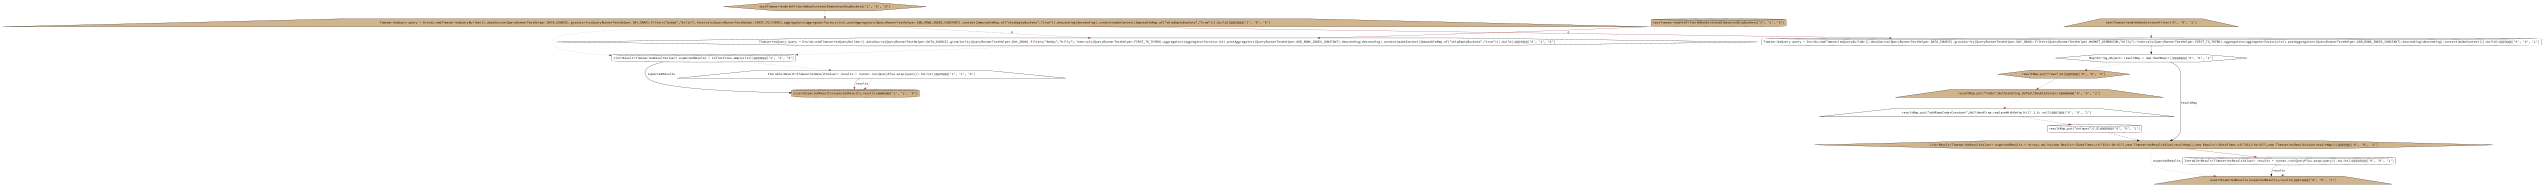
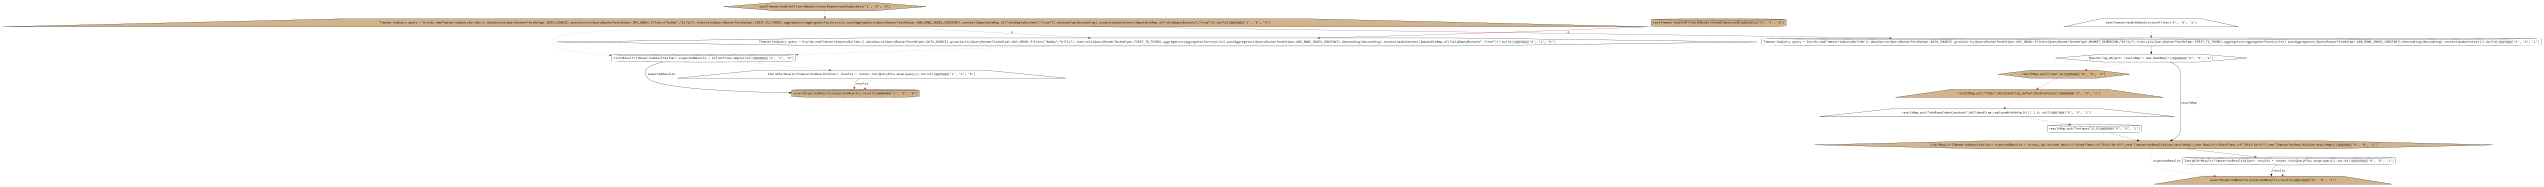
(2151, 23) -> (2151, 23)
